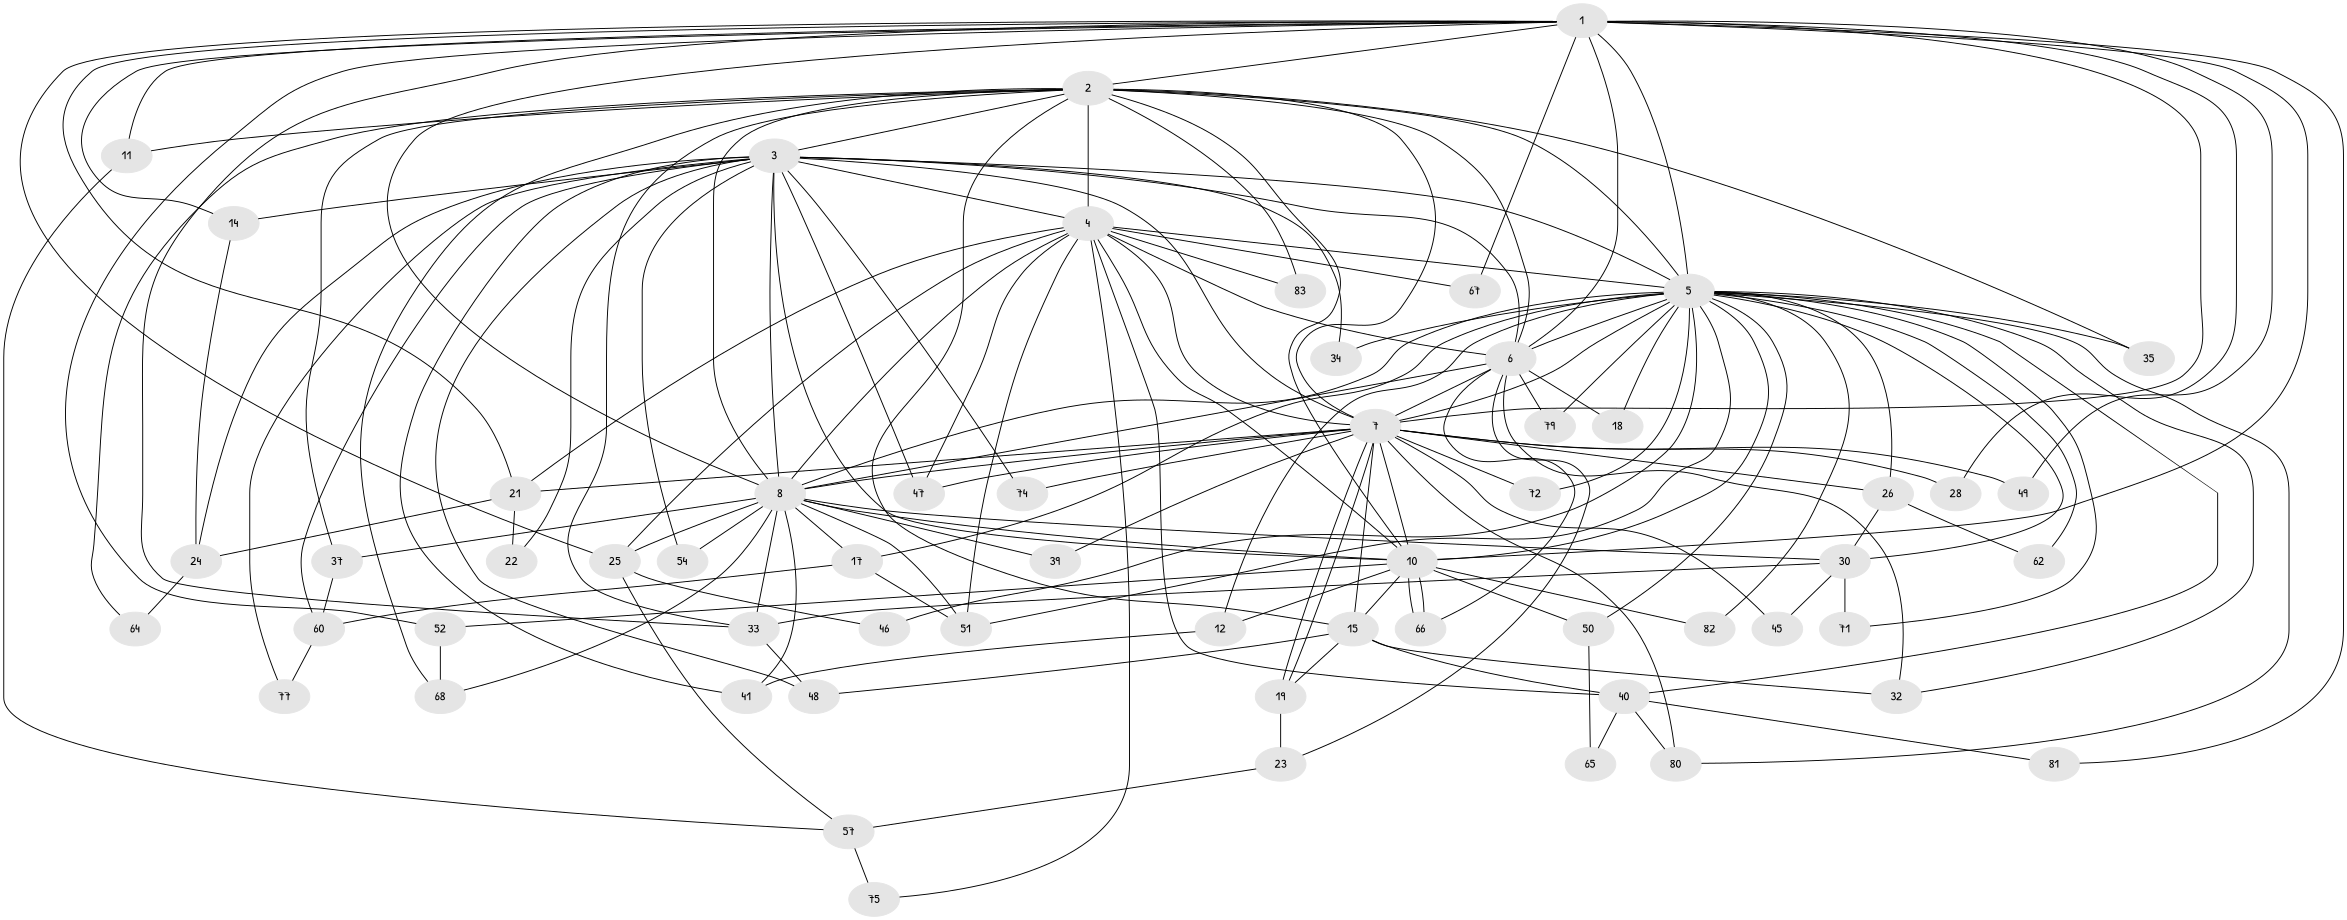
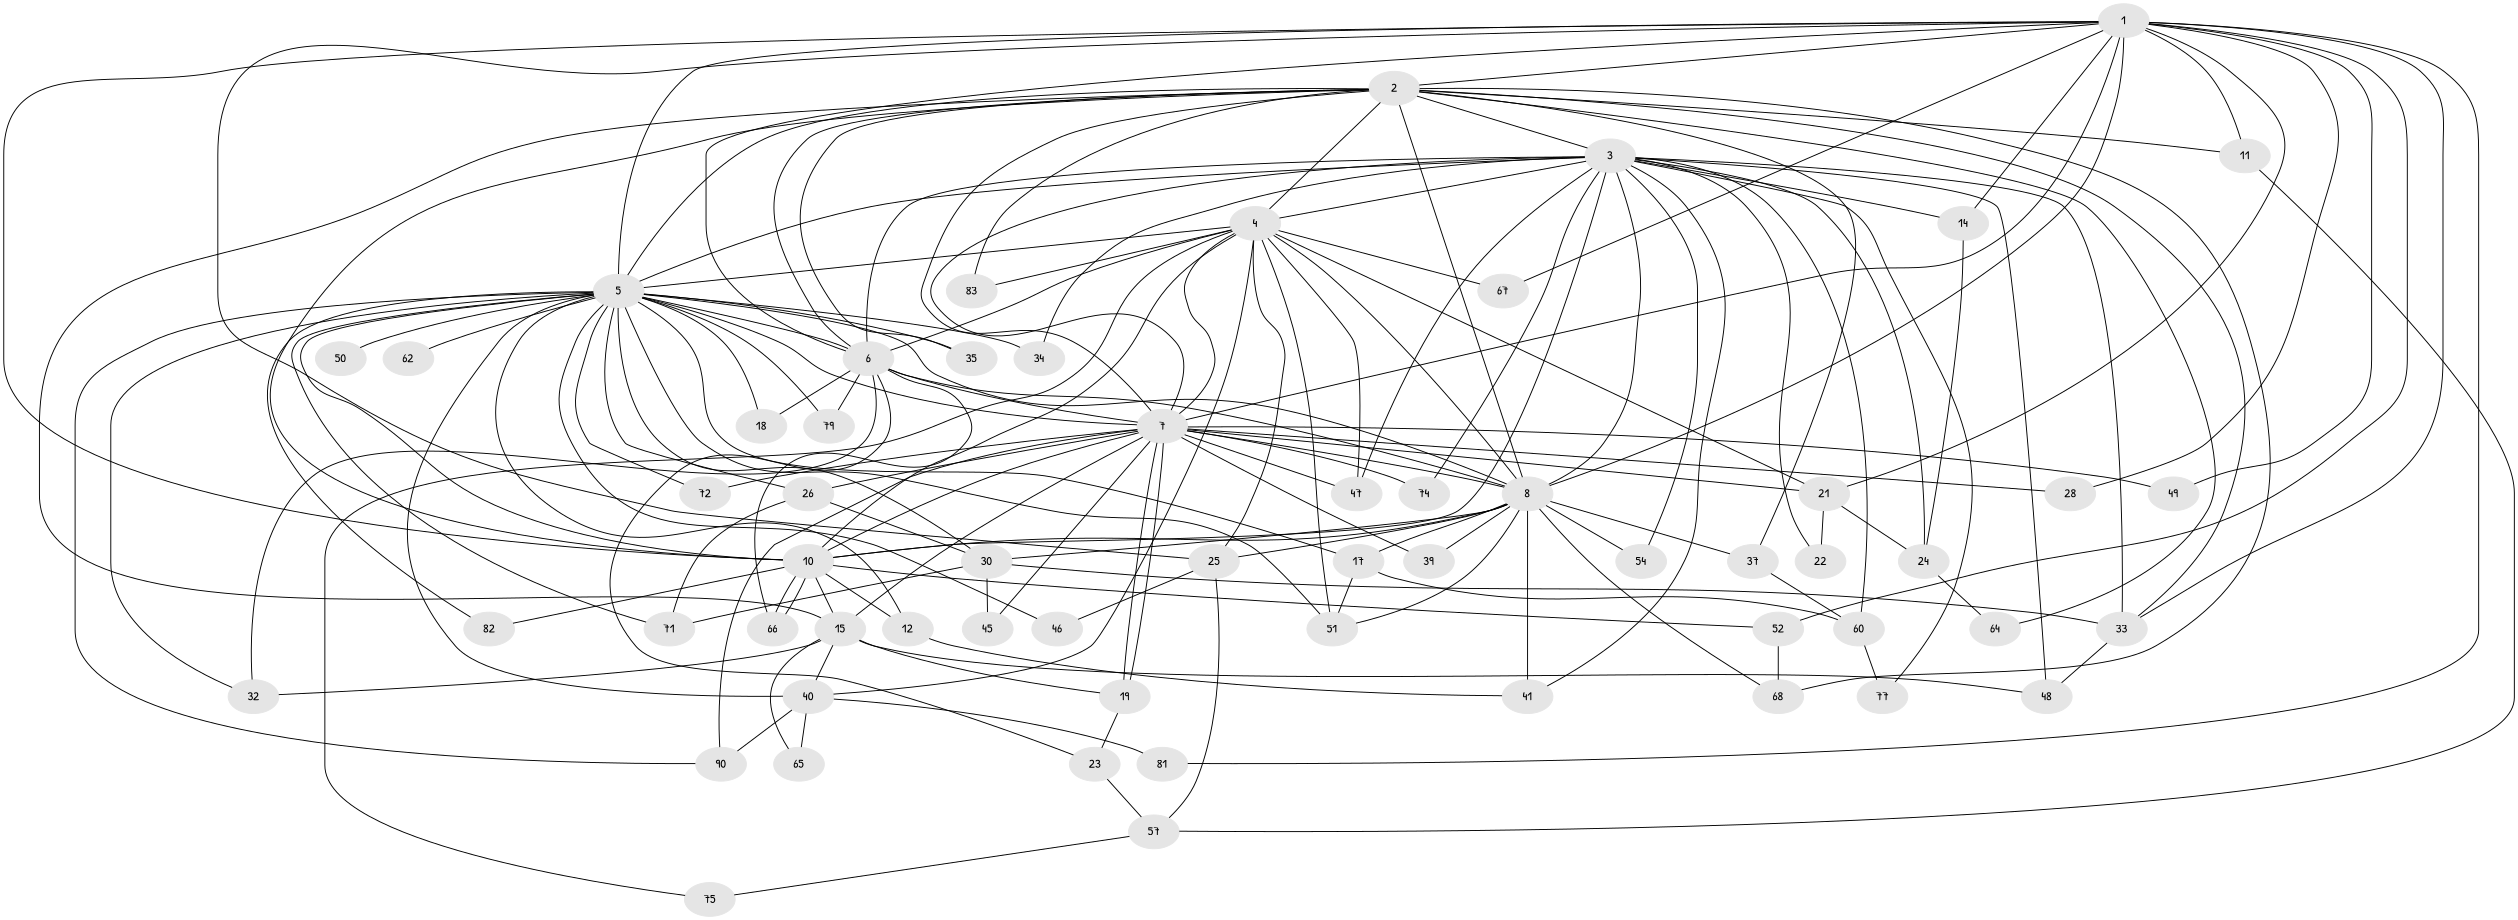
(1968, 531) -> (713, 540)
(767, 561) -> (2056, 203)
(1500, 595) -> none
(1590, 702) -> (773, 685)
(1676, 764) -> (721, 764)
